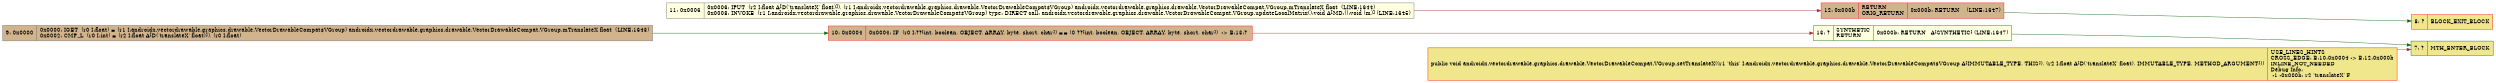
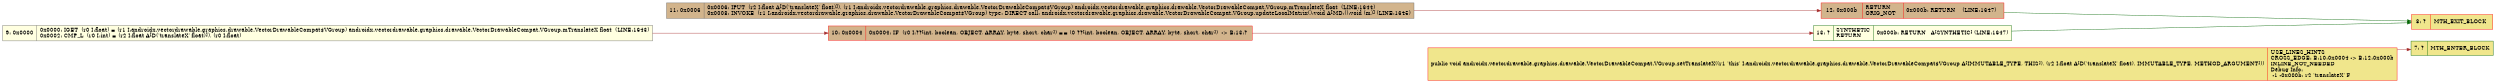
(1040, 11) -> (1040, 11)
(1883, 13) -> (1881, 13)
(2460, 22) -> (2460, 22)
(328, 33) -> (328, 33)
(738, 33) -> (738, 33)
(2209, 38) -> (2209, 27)
